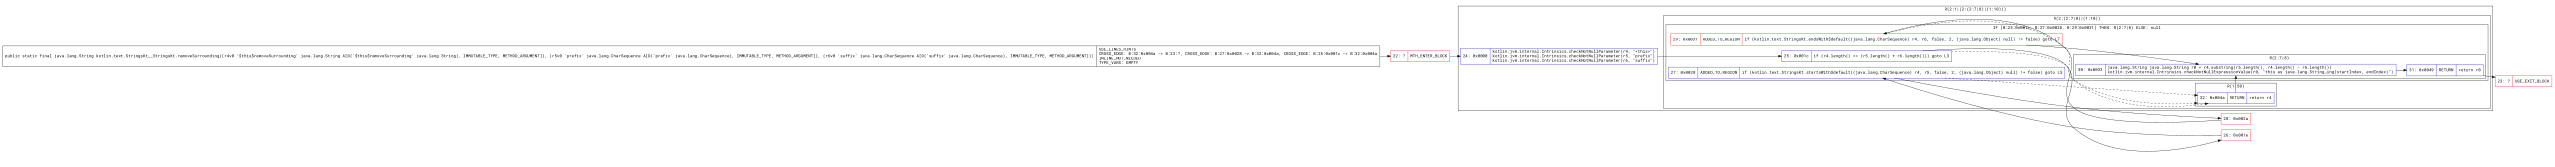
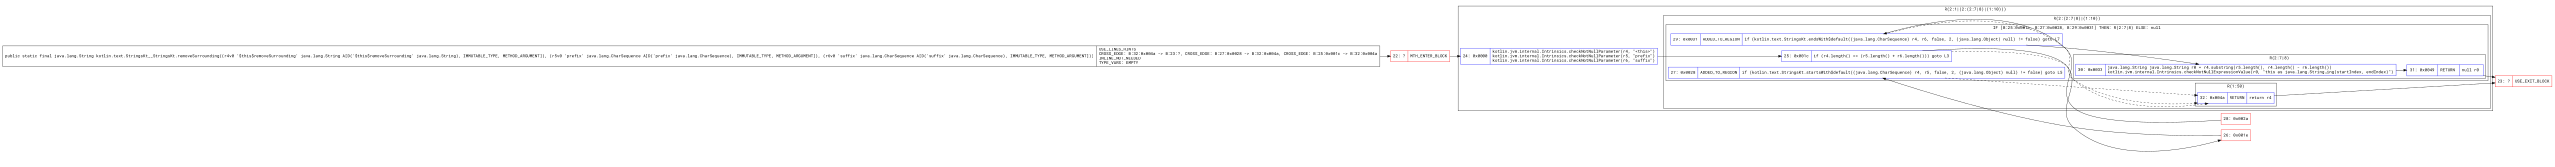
(1867, 39) -> (1867, 39)
(2470, 70) -> (2470, 70)
(2236, 86) -> (2383, 89)
(2055, 105) -> none
